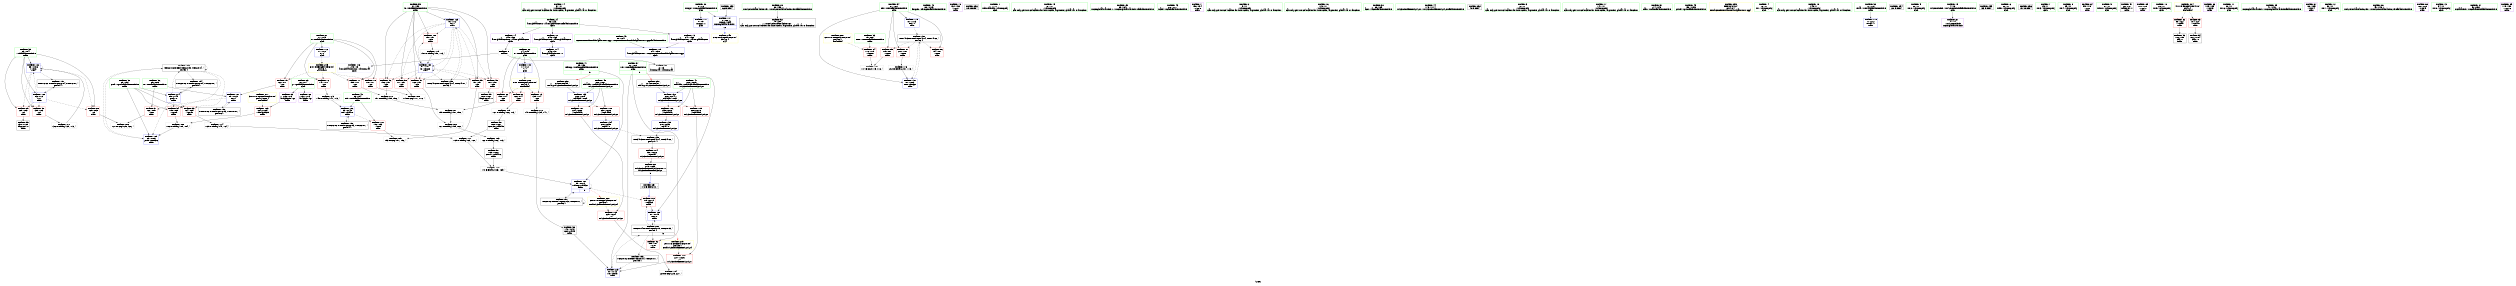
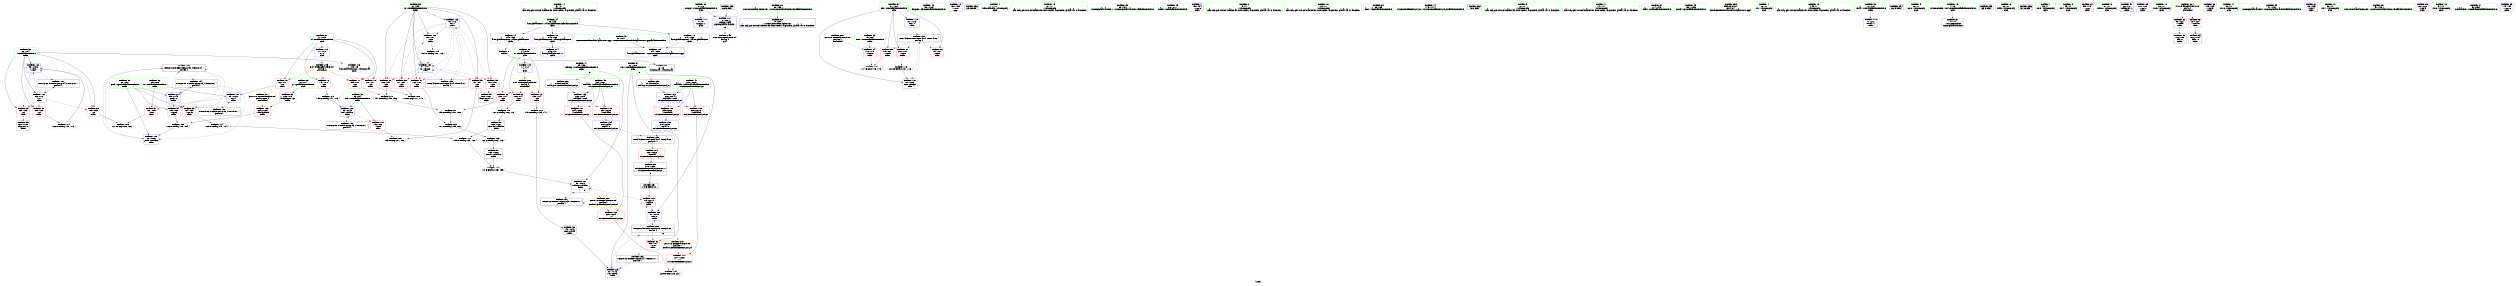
(956, 10) -> (956, 10)
(435, 60) -> (189, 55)
(306, 97) -> none
(160, 117) -> (230, 131)
(649, 192) -> (649, 192)
(644, 267) -> (675, 266)
